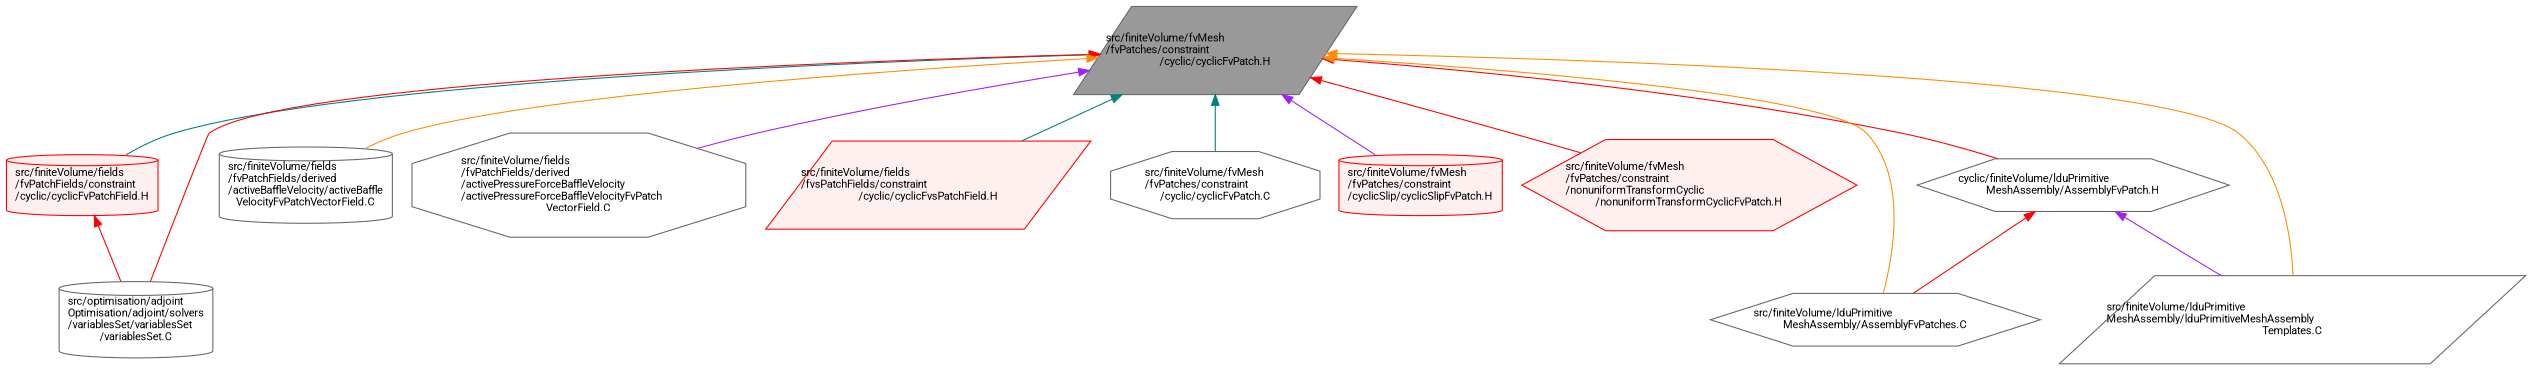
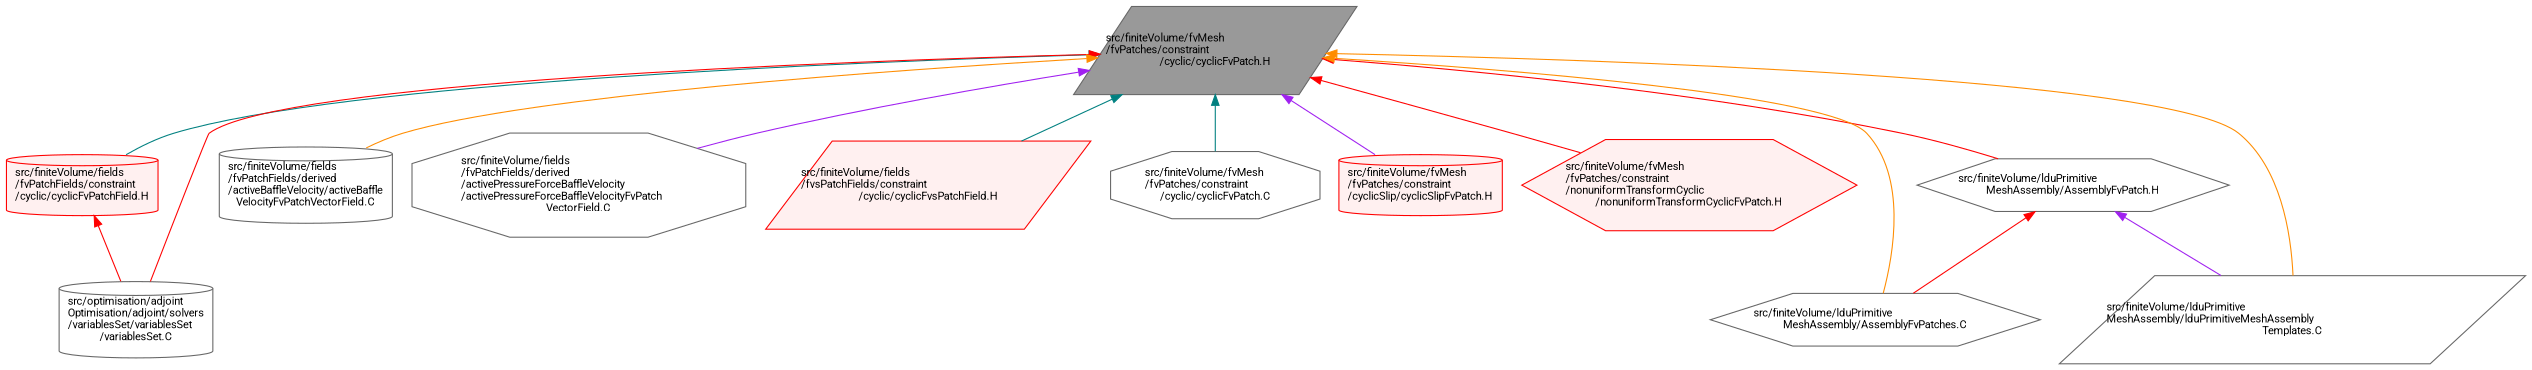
(2073, 185) -> (2073, 185)
